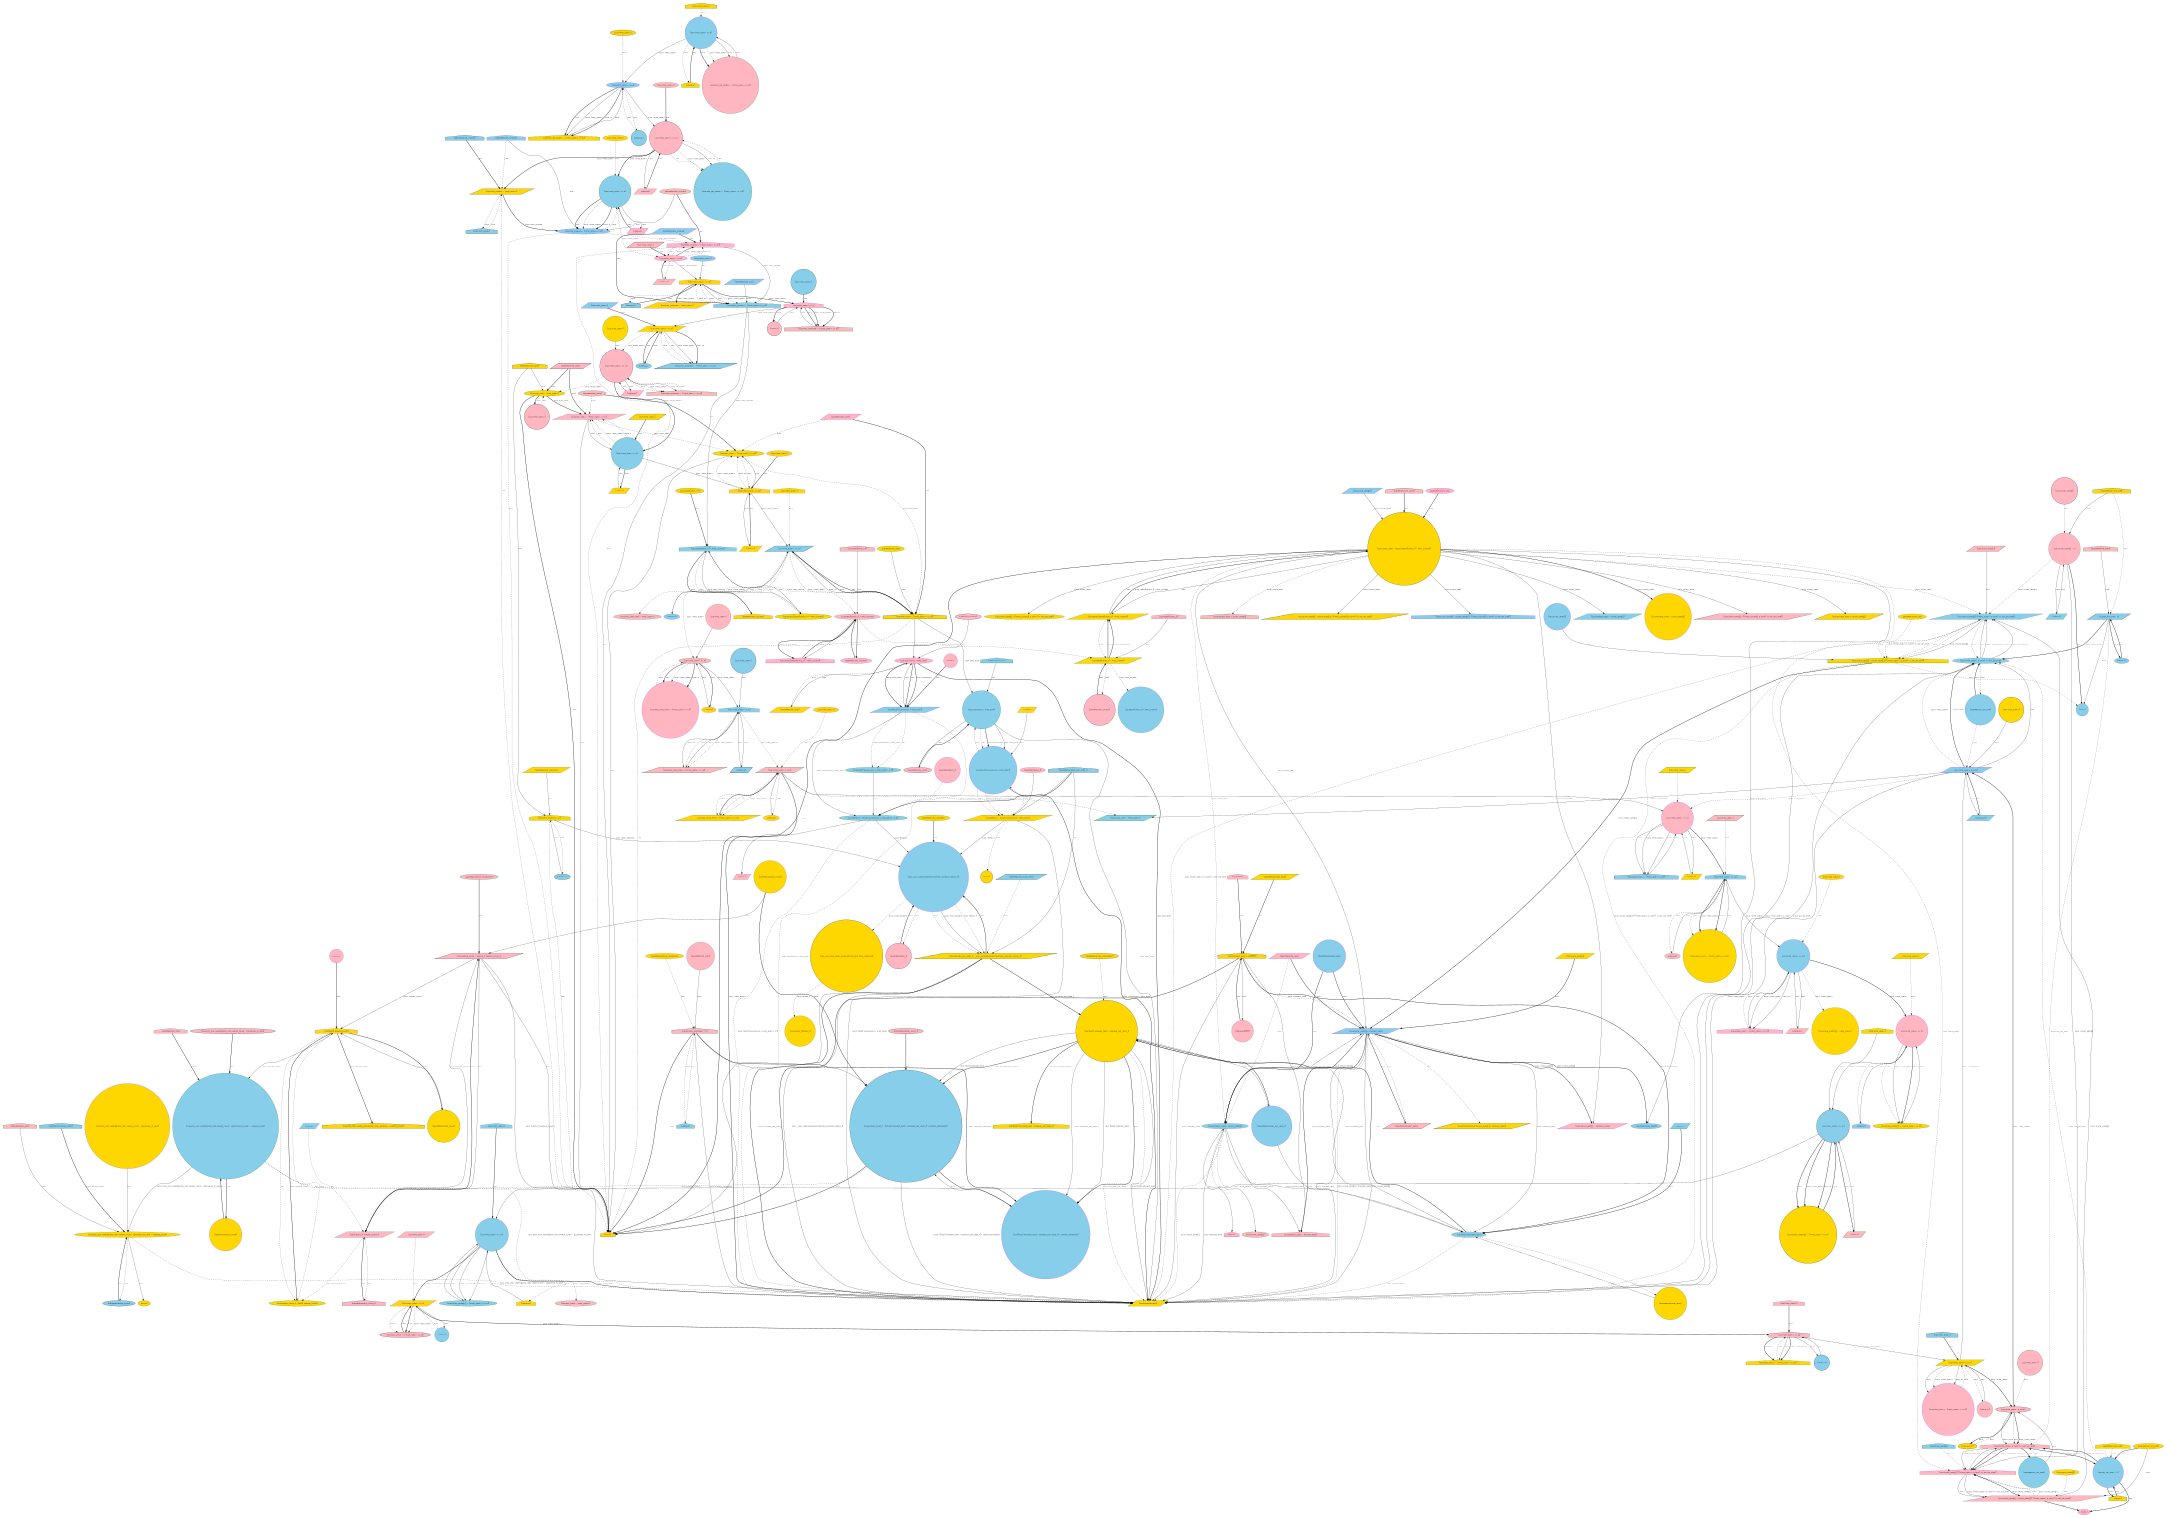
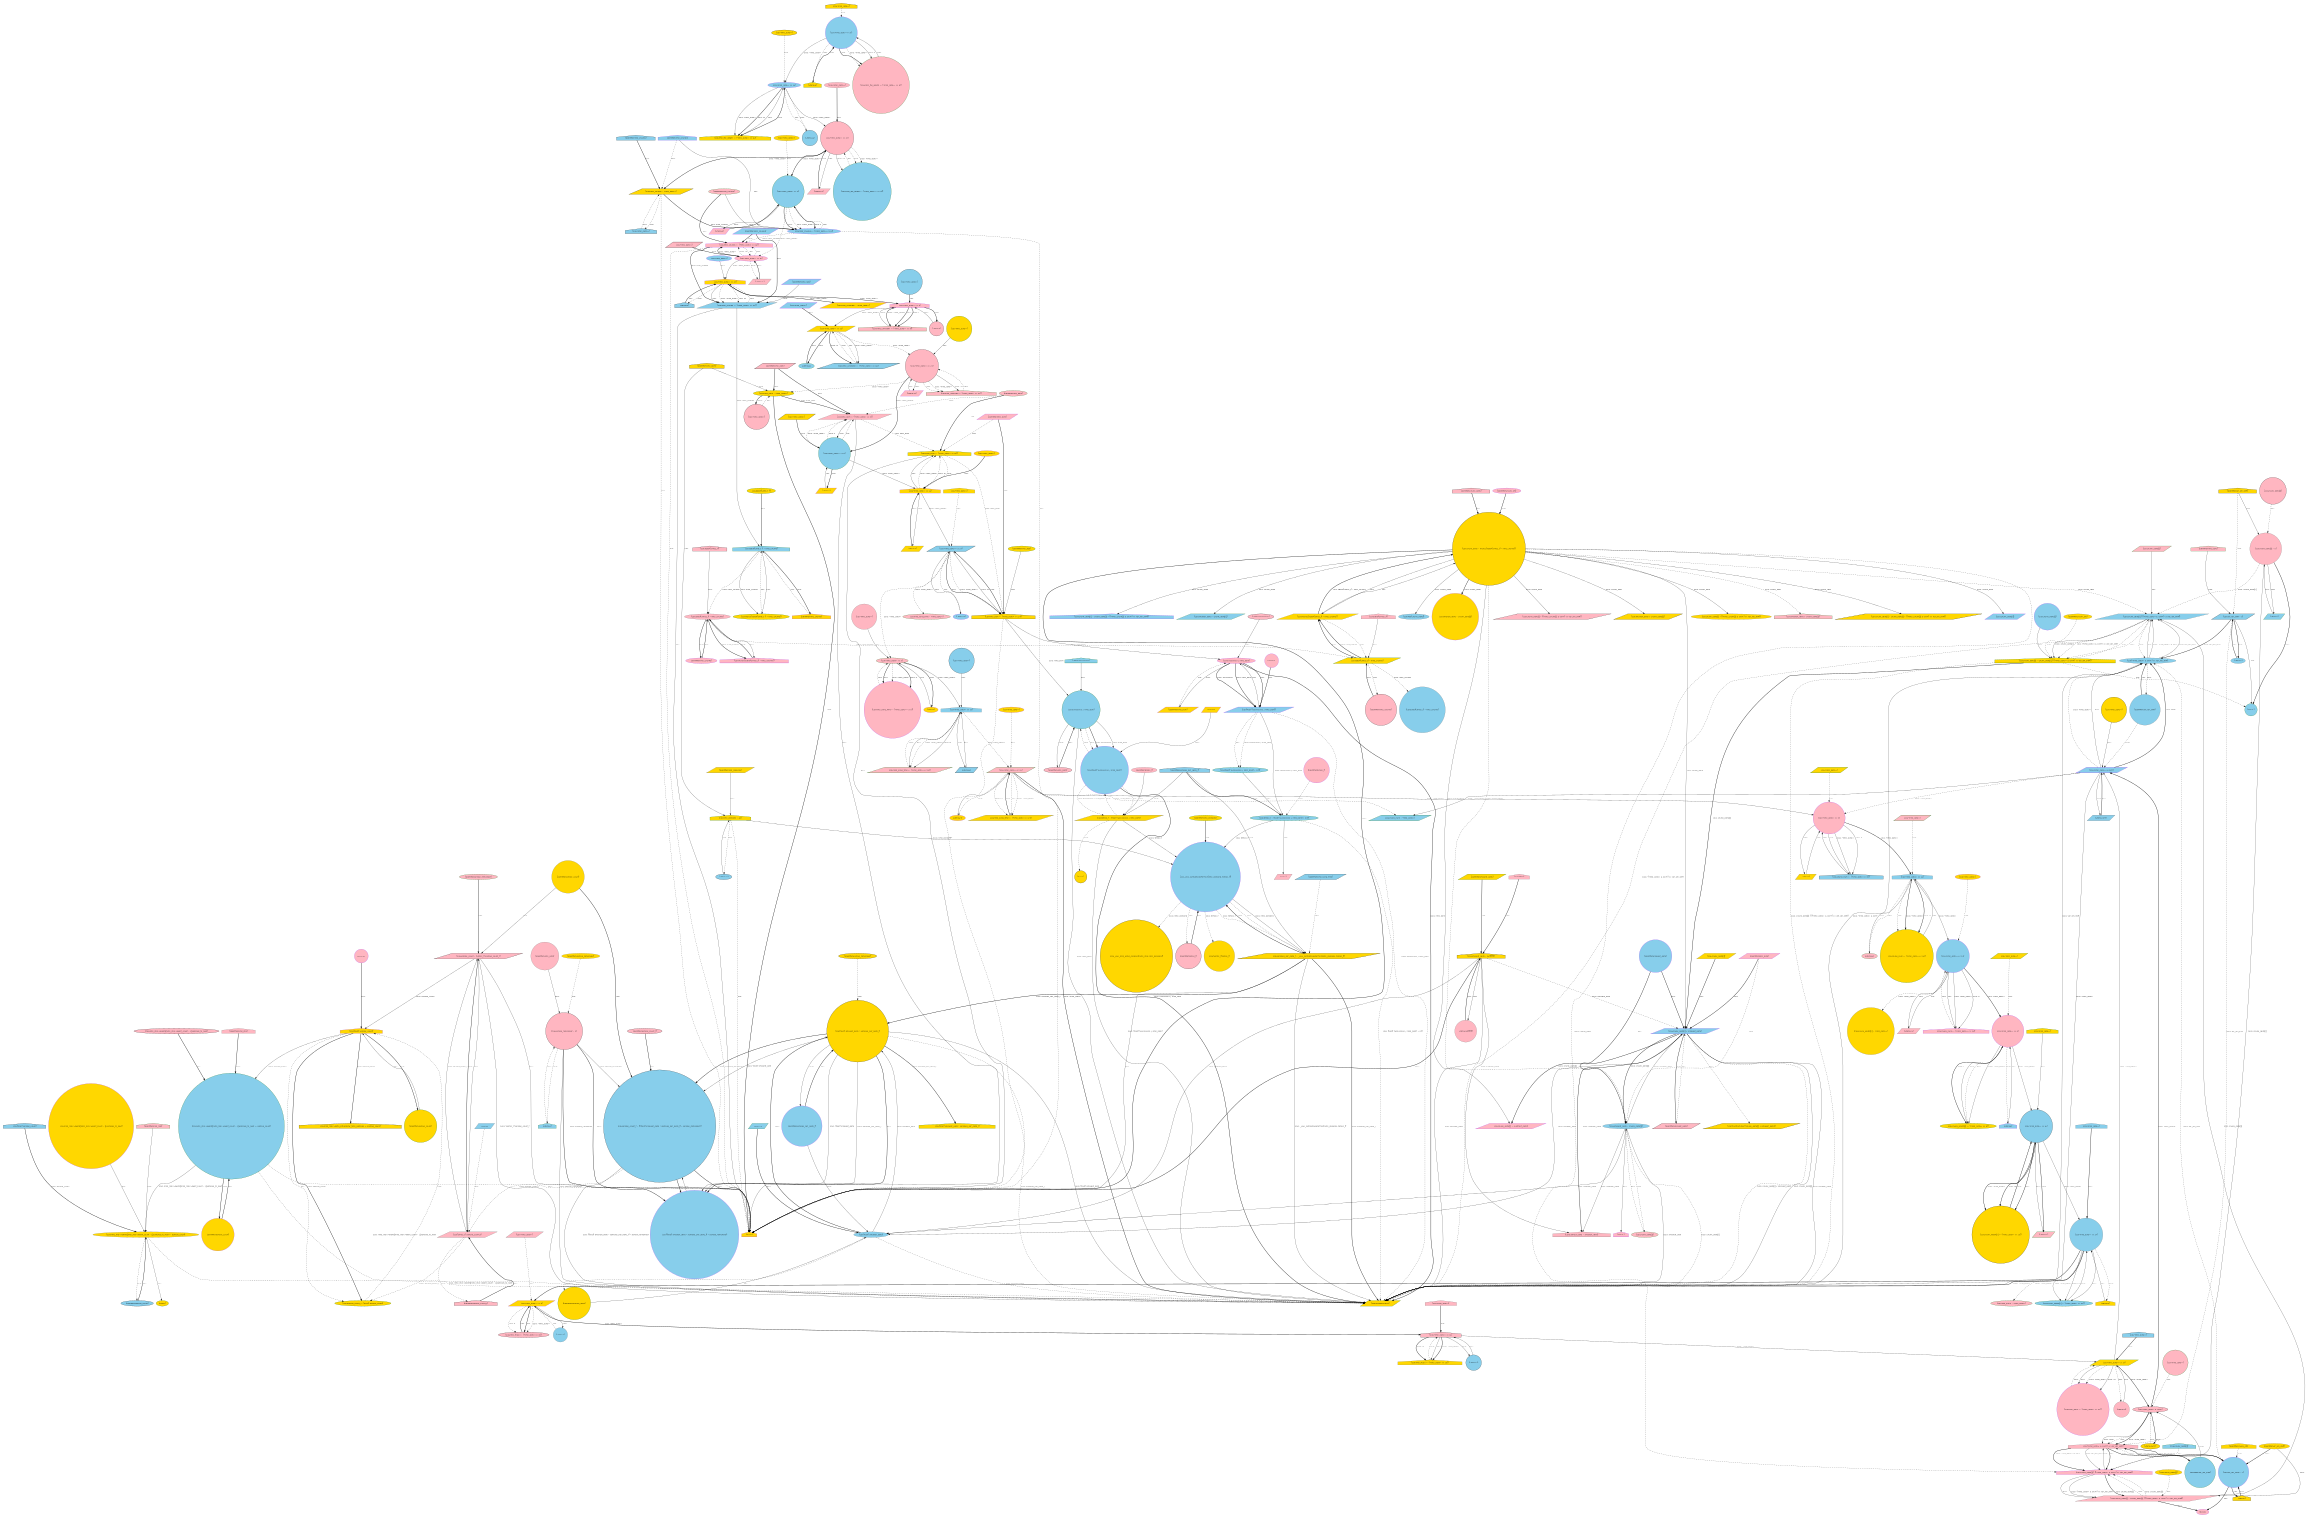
(763, 266) -> (694, 274)
(747, 305) -> (737, 305)
(738, 453) -> (939, 453)
(1373, 506) -> (1770, 557)
(800, 993) -> (1208, 926)
(1603, 1019) -> (1178, 1106)
(695, 1031) -> (564, 1031)
(1529, 1063) -> none
